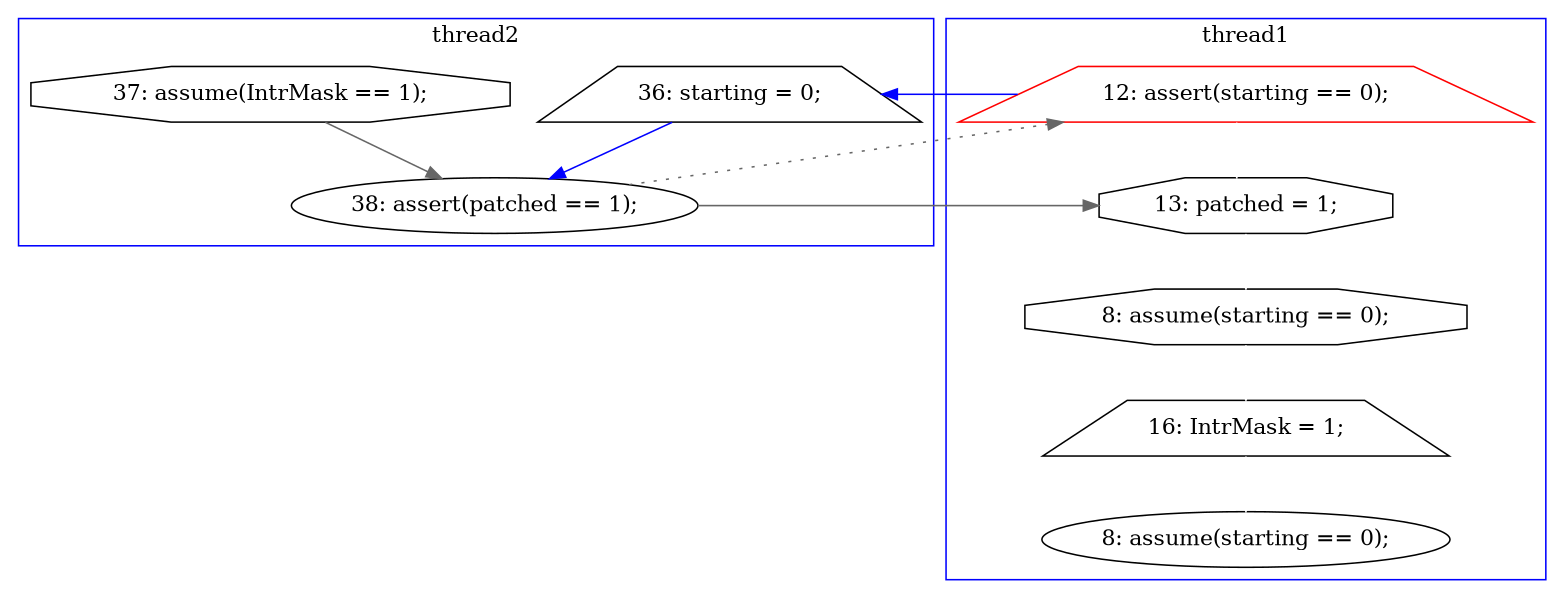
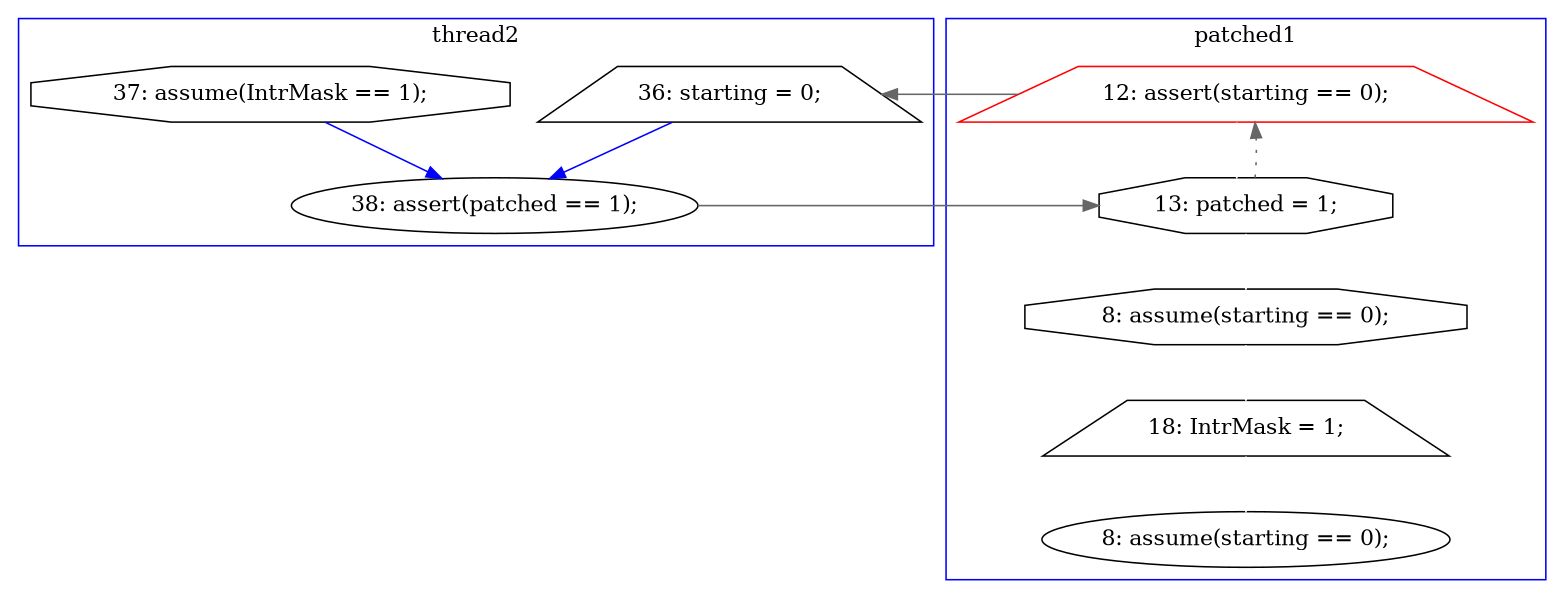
(1246, 36) -> (1246, 36)
(958, 94) -> (958, 94)
(377, 147) -> (377, 147)
(838, 155) -> (1256, 158)
(1246, 428) -> (1246, 428)
